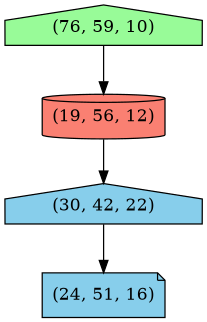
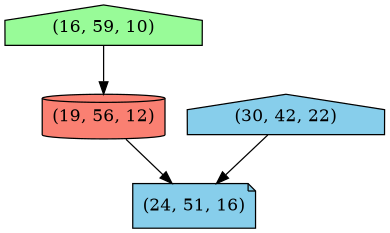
(104, 27) -> (104, 27)
(104, 155) -> (145, 157)
